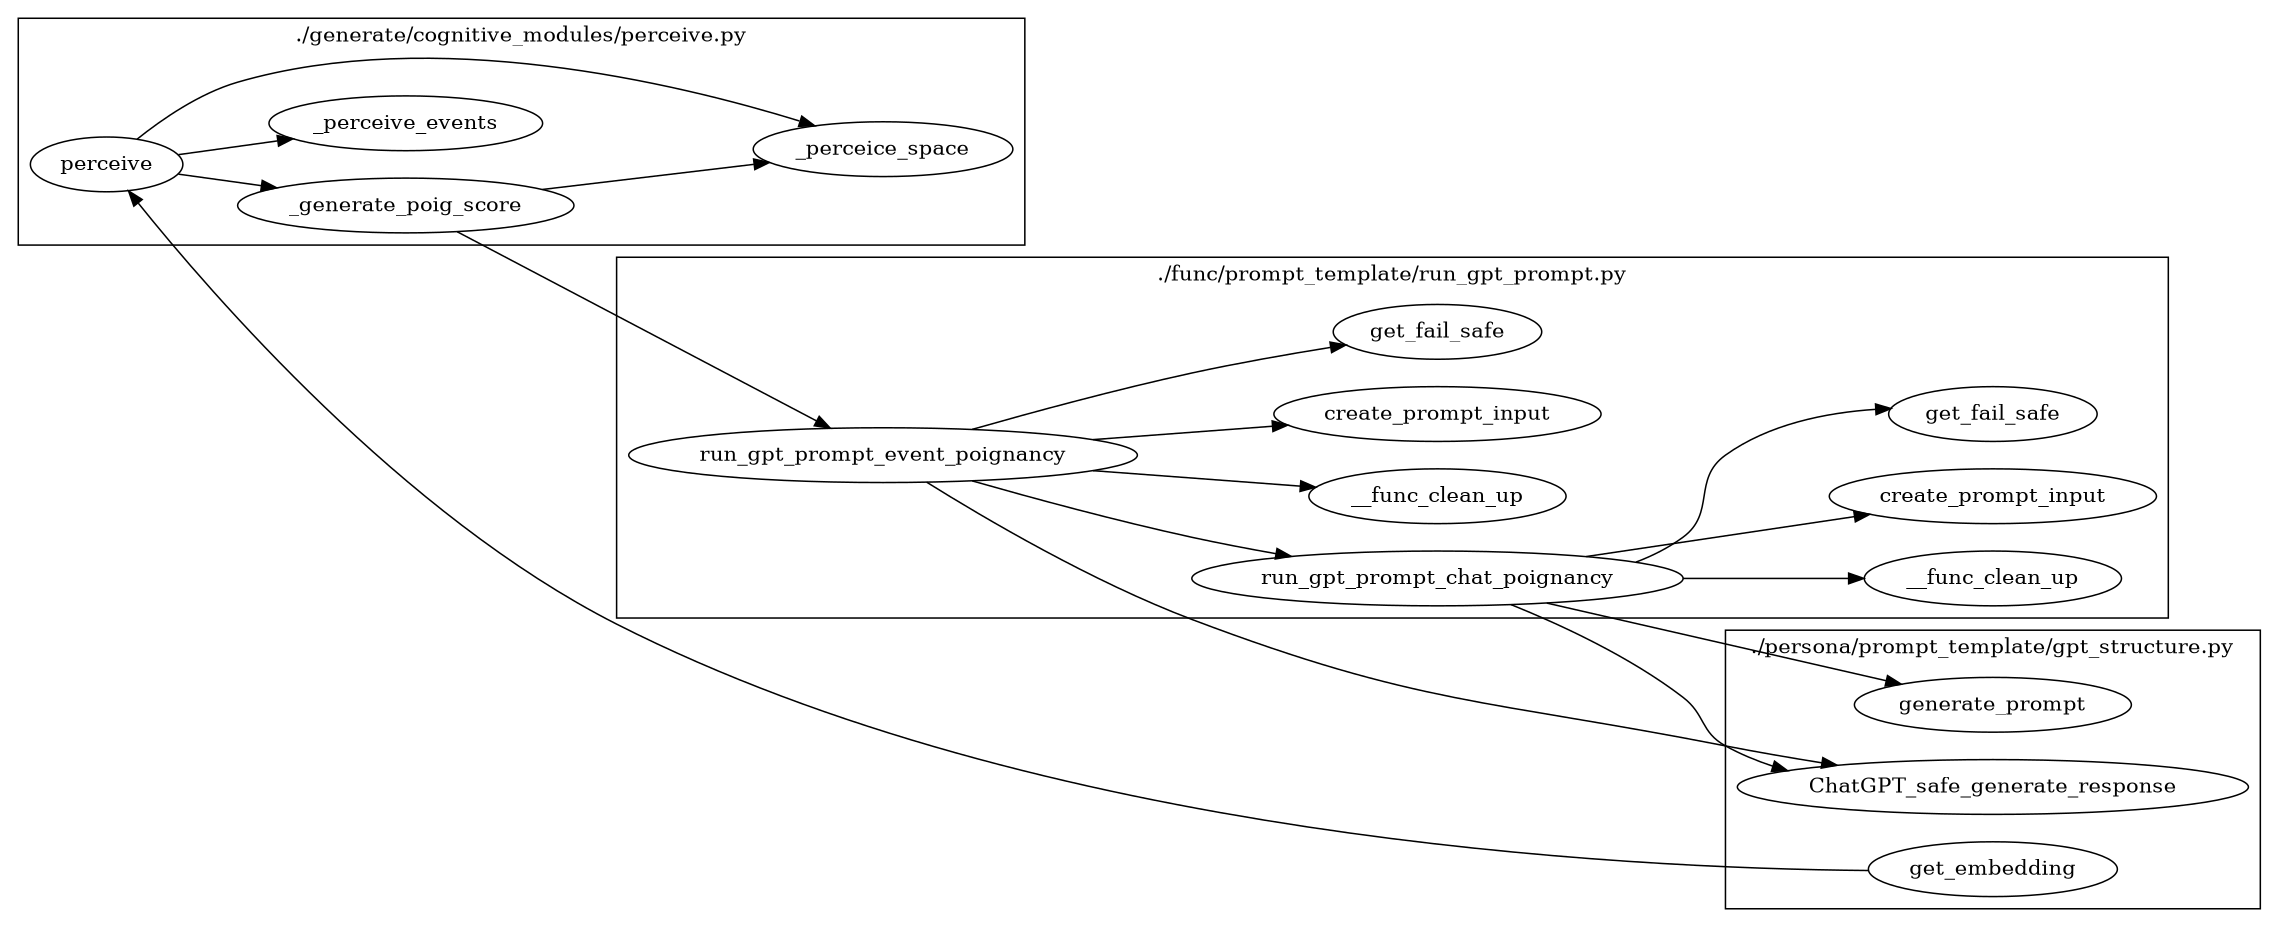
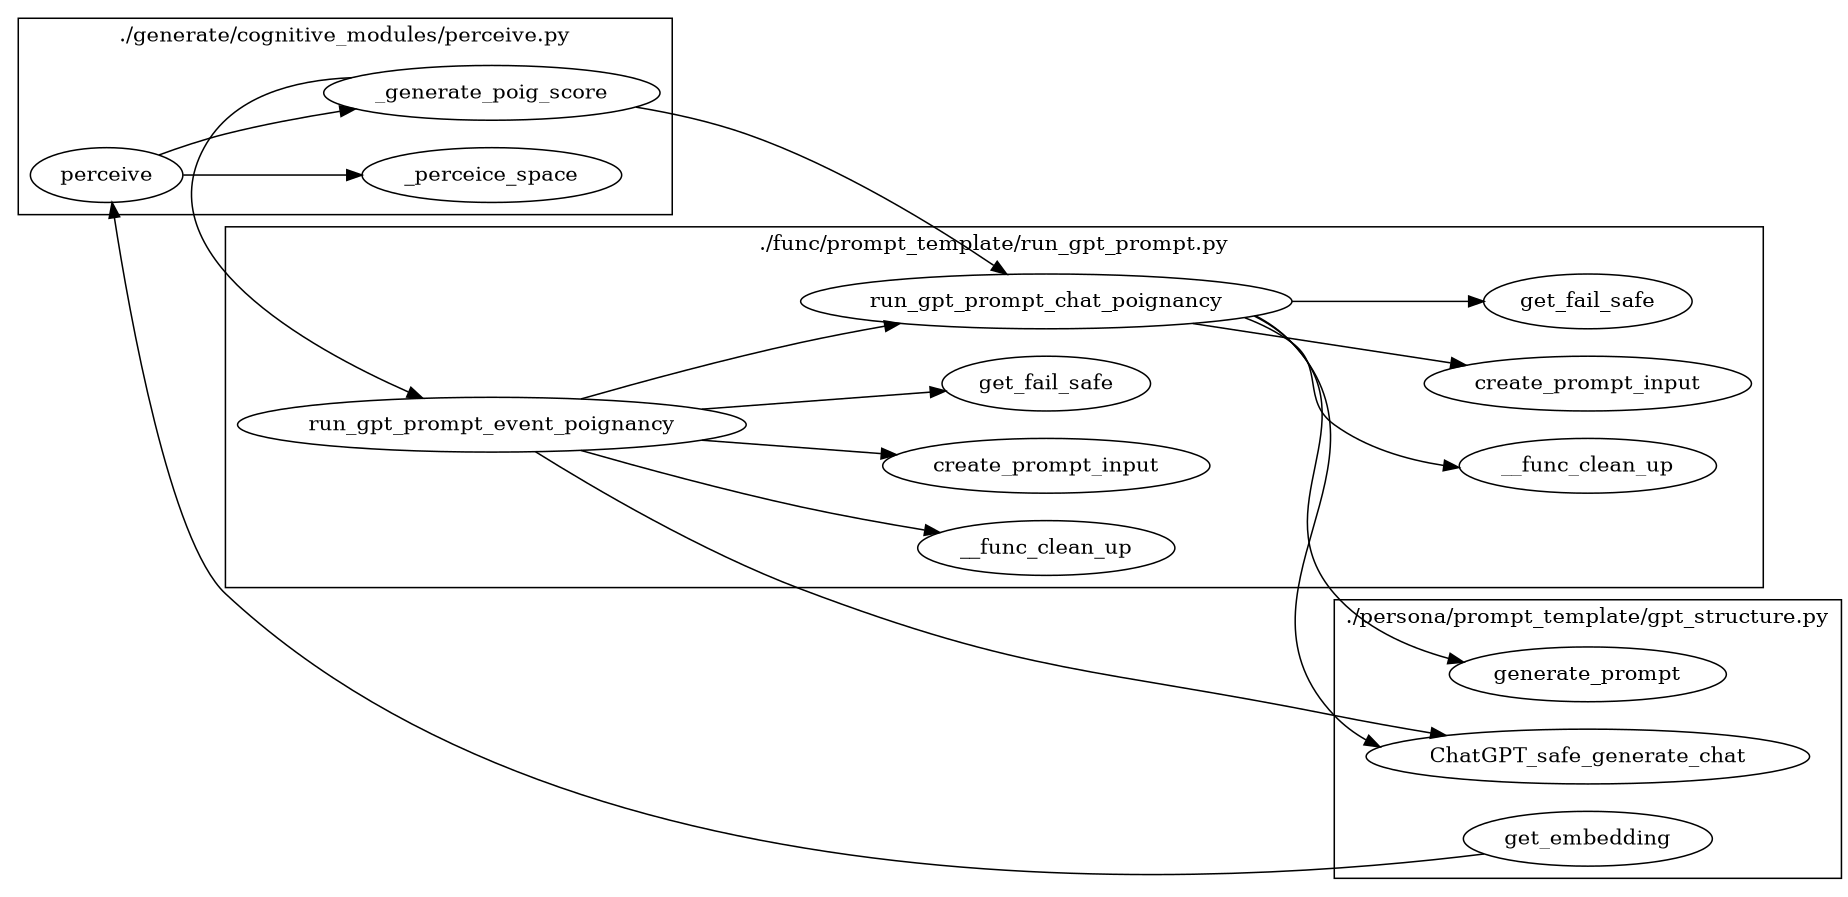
(406, 123) -> none
(648, 177) -> (823, 166)
(1993, 787) -> (1588, 757)
